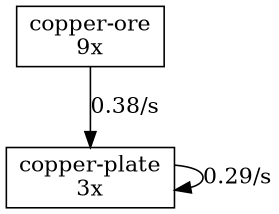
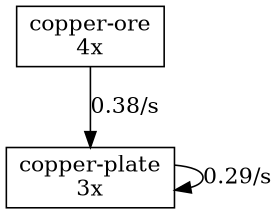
(90, 36) -> (90, 36)
